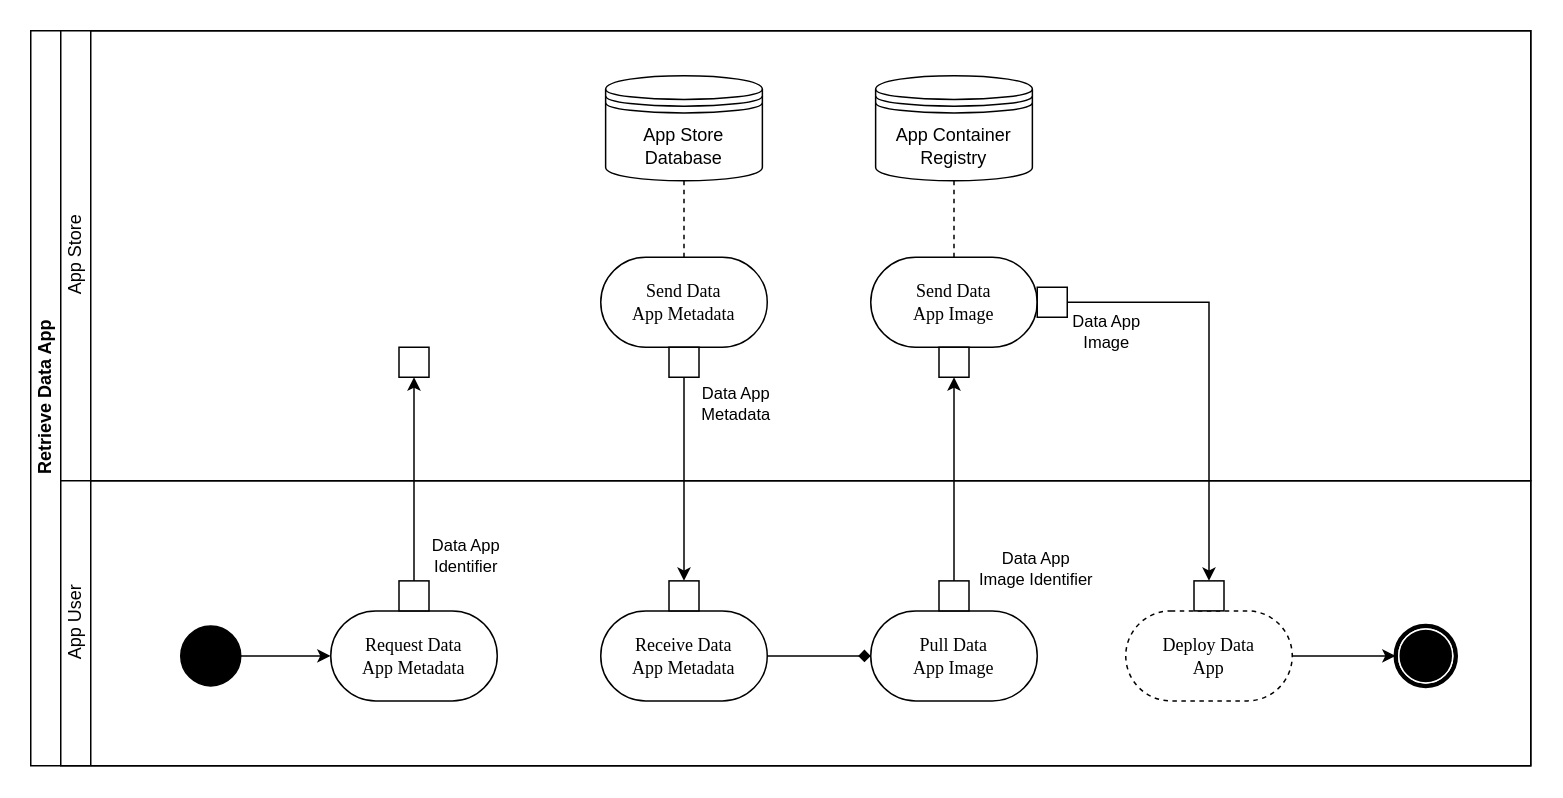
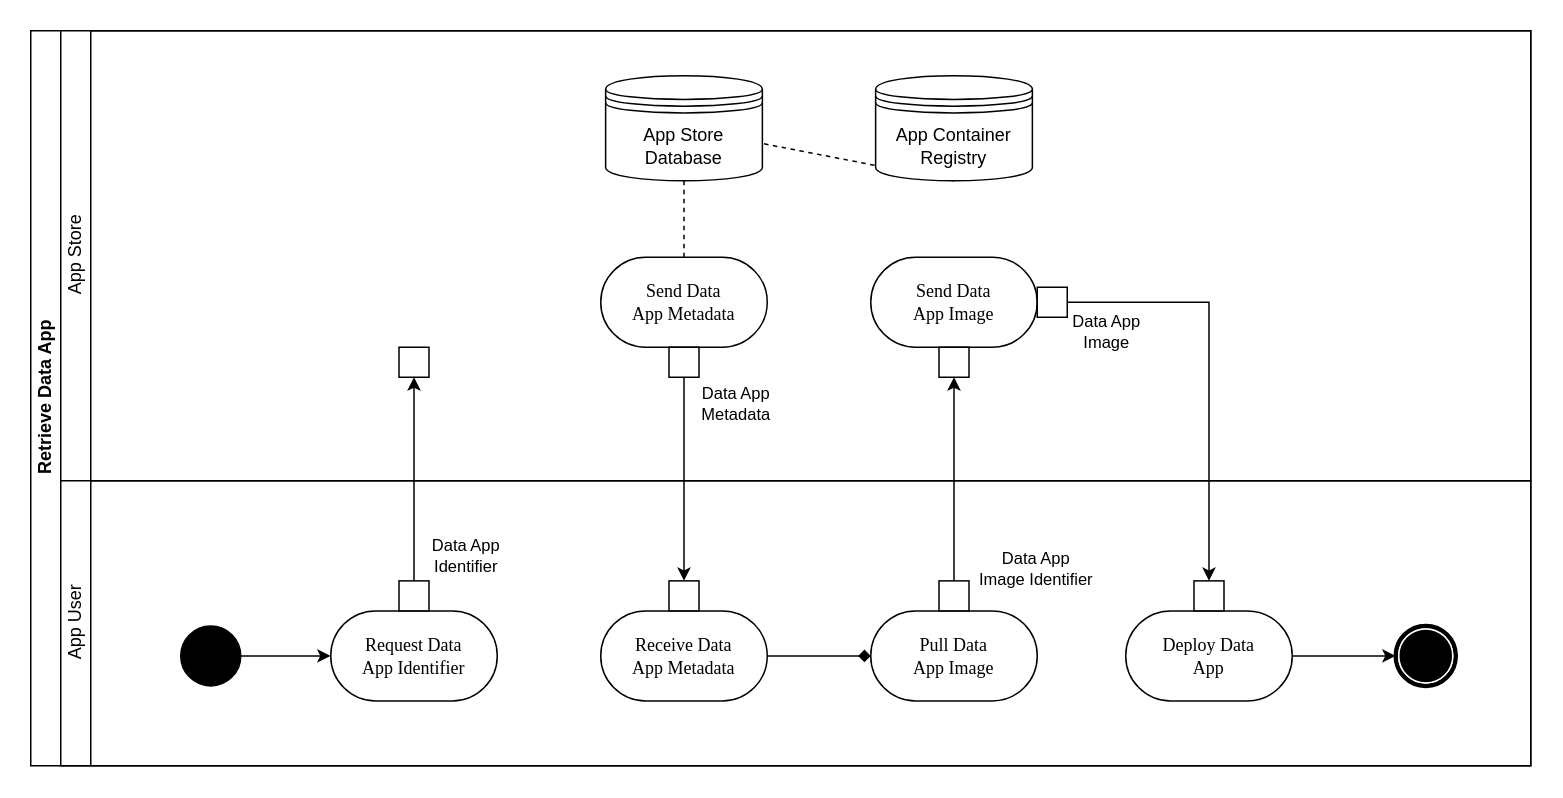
(954, 219) -> (819, 155)
(414, 656) -> (414, 656)
(1209, 656) -> (1209, 656)
